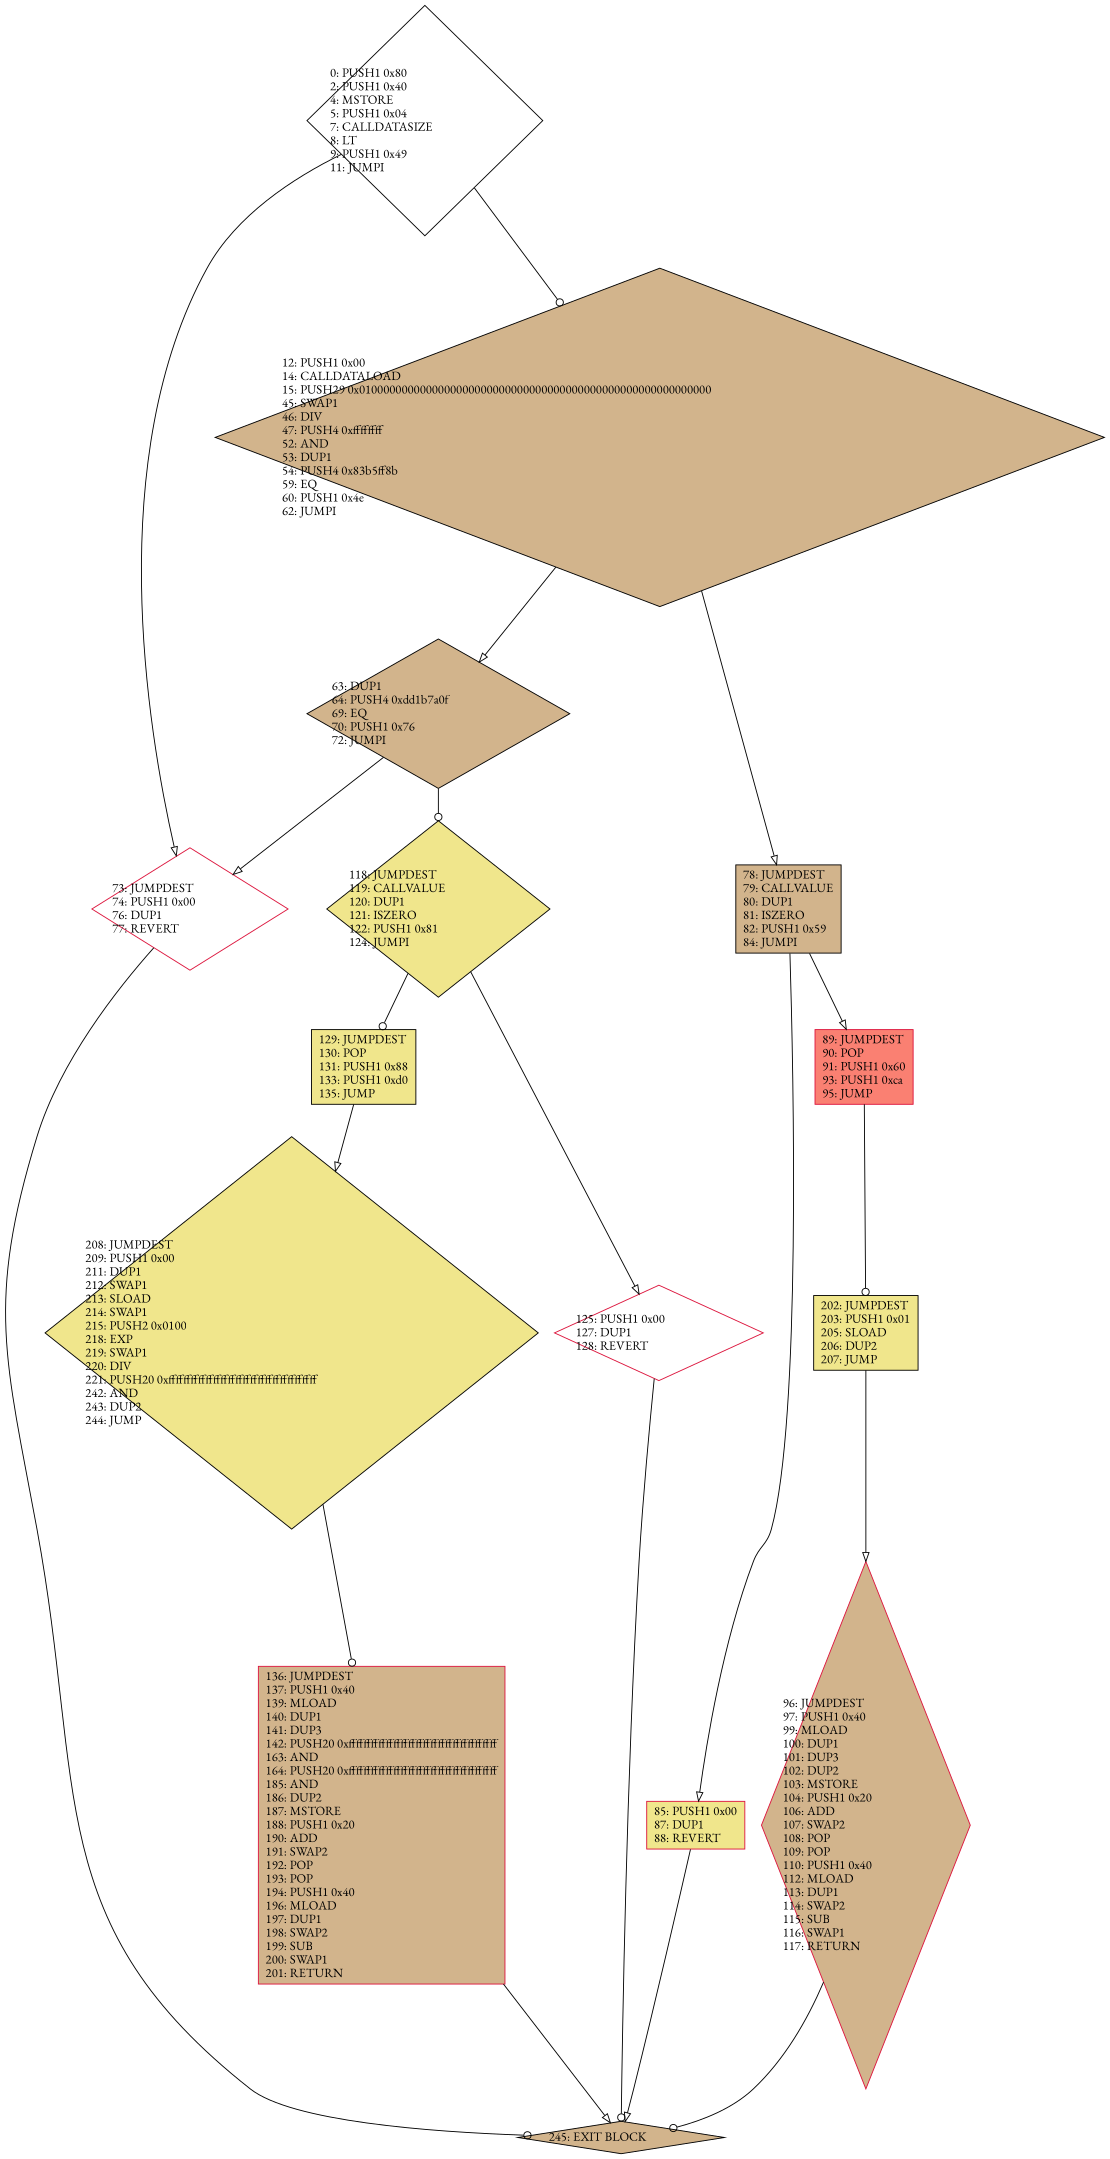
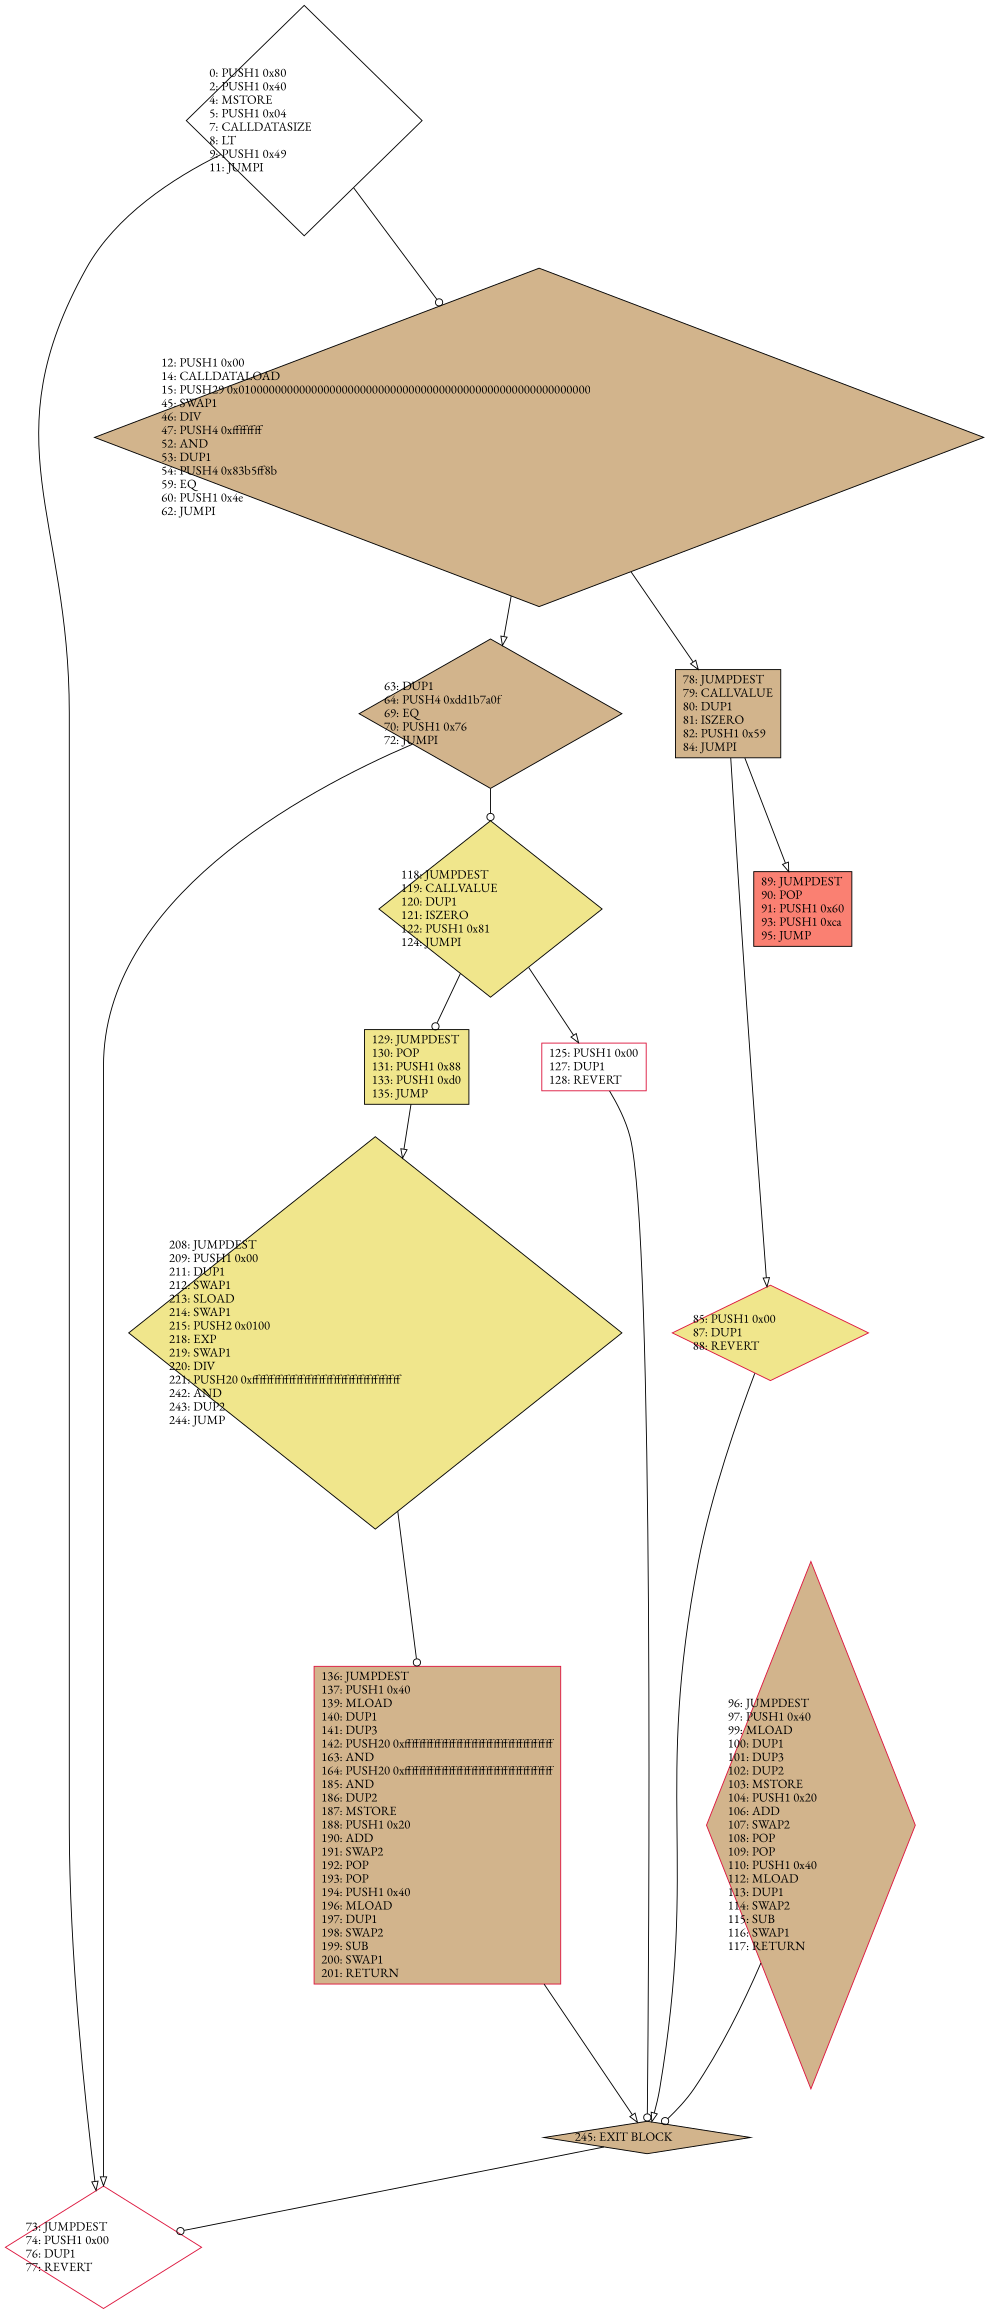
(864, 1067) -> (803, 909)
(659, 1333) -> (594, 1067)
(866, 1333) -> none
(57, 1667) -> (394, 2189)
(696, 1825) -> (770, 1333)
